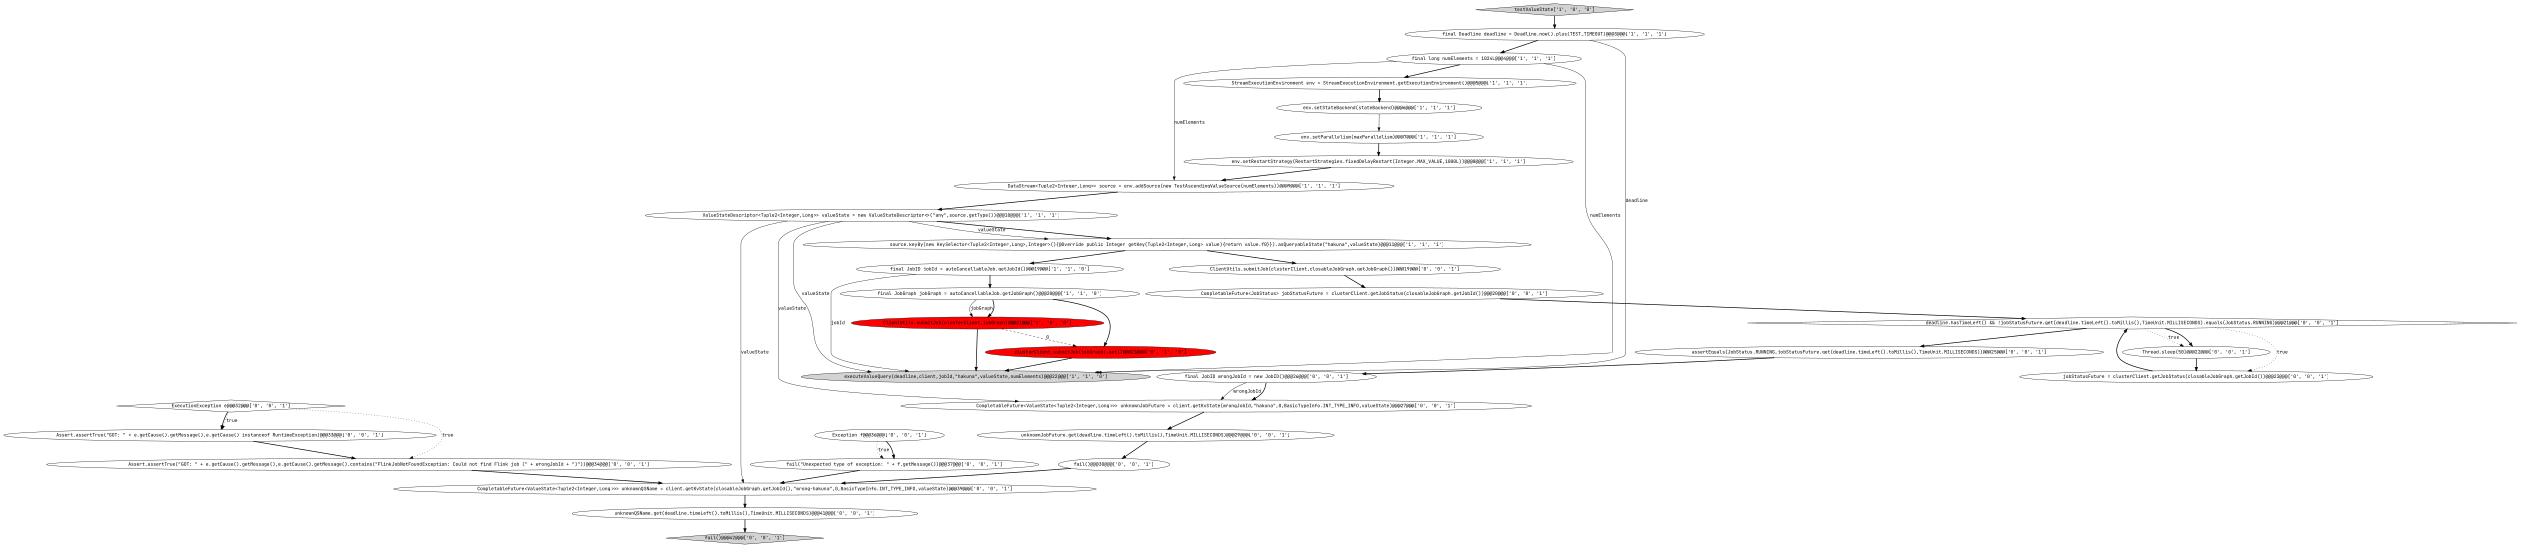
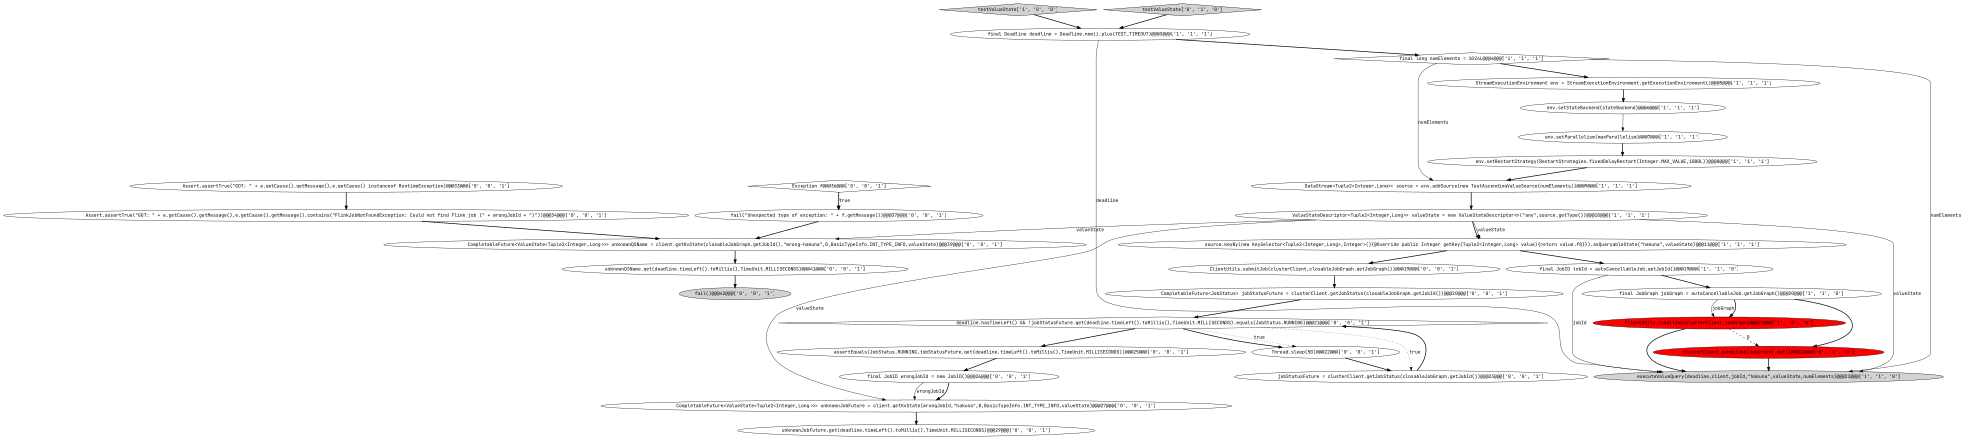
none -> (1182, 10)
(1484, 59) -> (1472, 59)
(231, 406) -> none
(879, 435) -> (839, 186)
(1114, 465) -> none
(745, 538) -> (735, 294)
